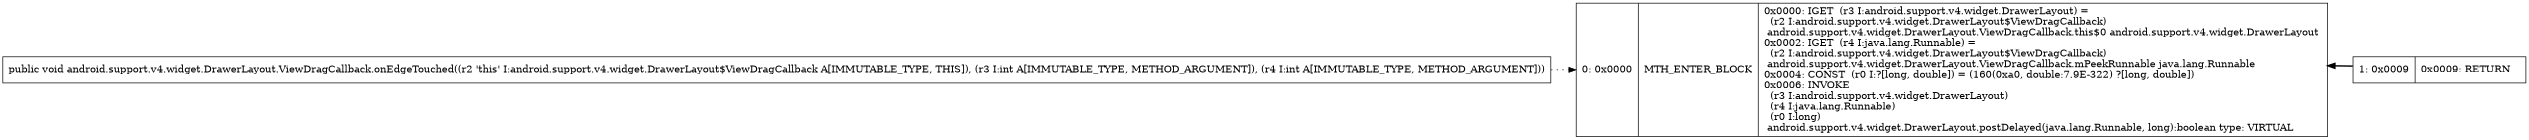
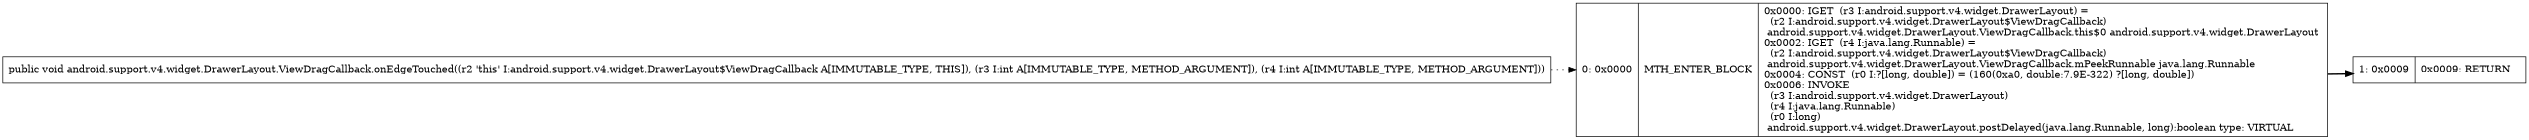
(2344, 66) -> (2337, 74)
